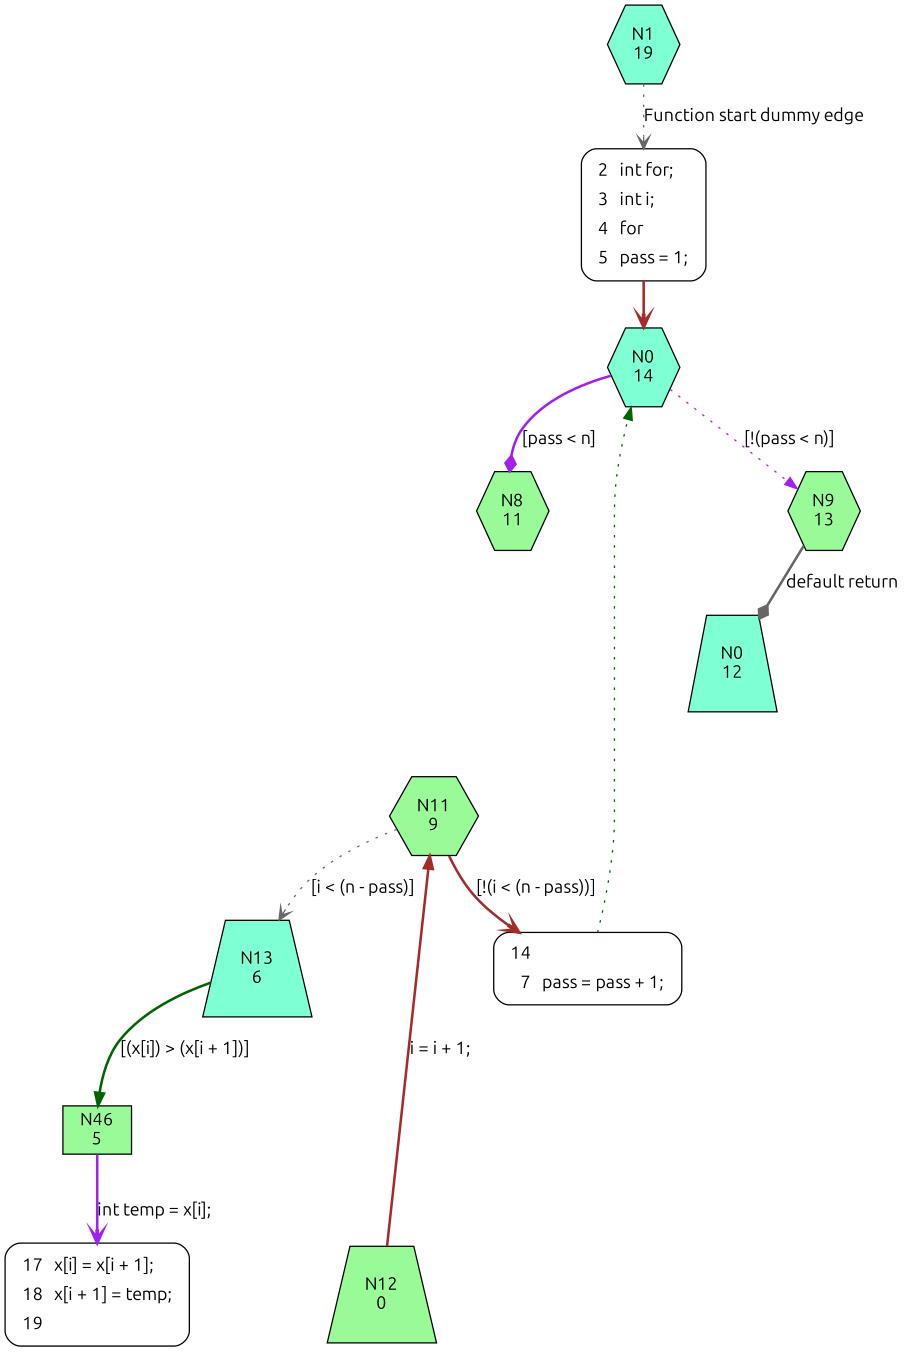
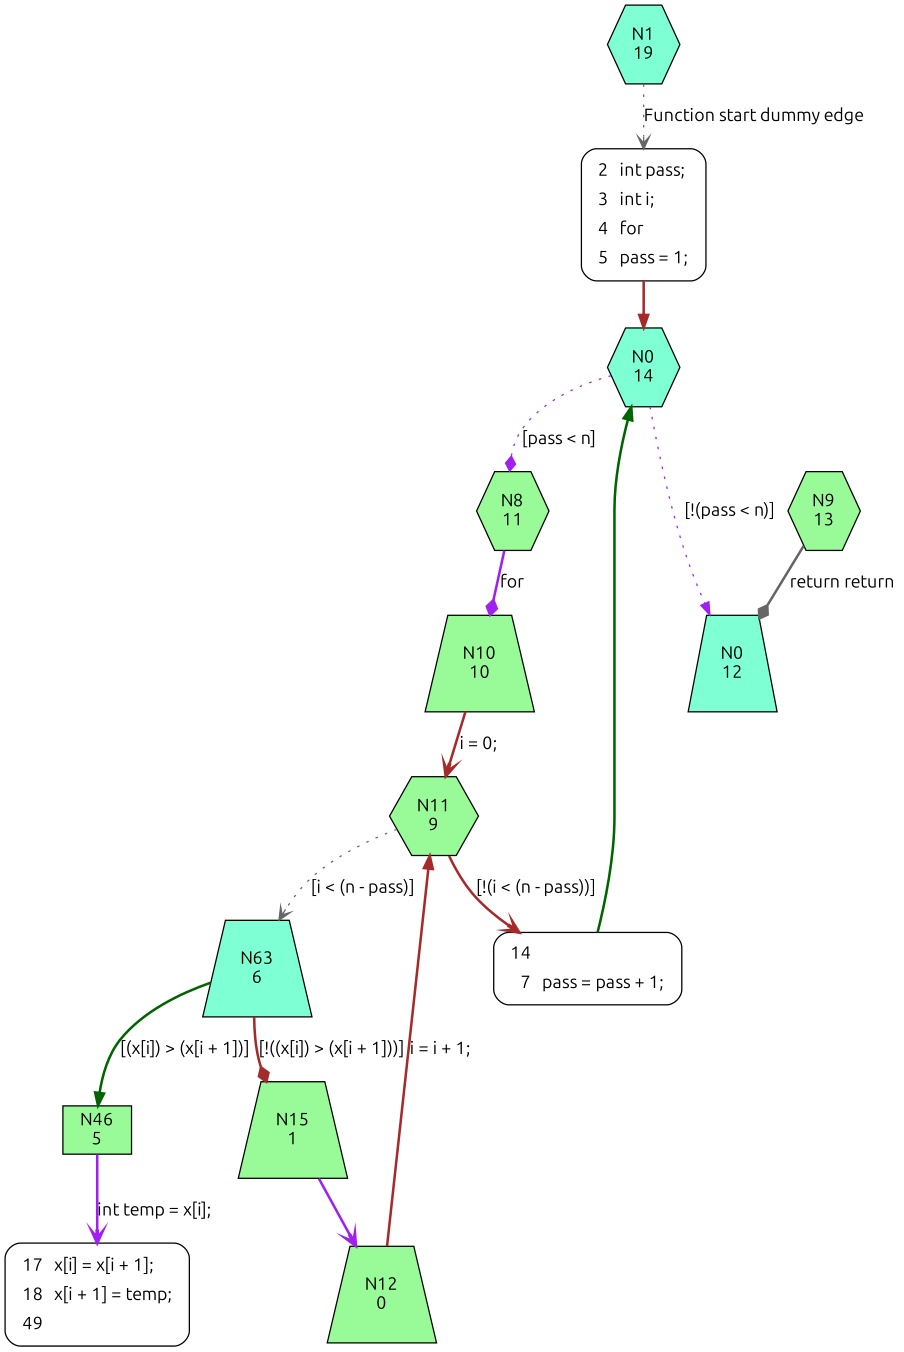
(647, 170) -> (653, 170)
(644, 298) -> (644, 298)
(550, 403) -> (550, 403)
(729, 435) -> (672, 507)
(843, 583) -> (843, 583)
none -> (480, 664)
(614, 676) -> (614, 676)
(257, 969) -> (257, 969)
none -> (293, 1130)
(33, 1324) -> (33, 1324)
